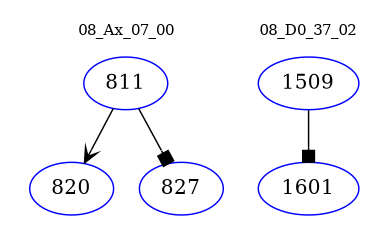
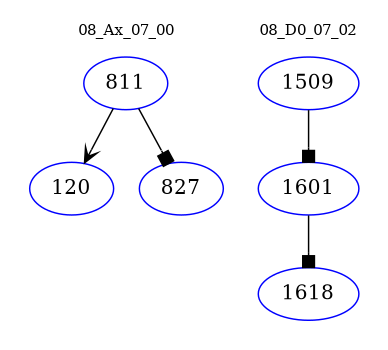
(309, 31) -> (309, 31)
(72, 189) -> (72, 189)
none -> (309, 294)
